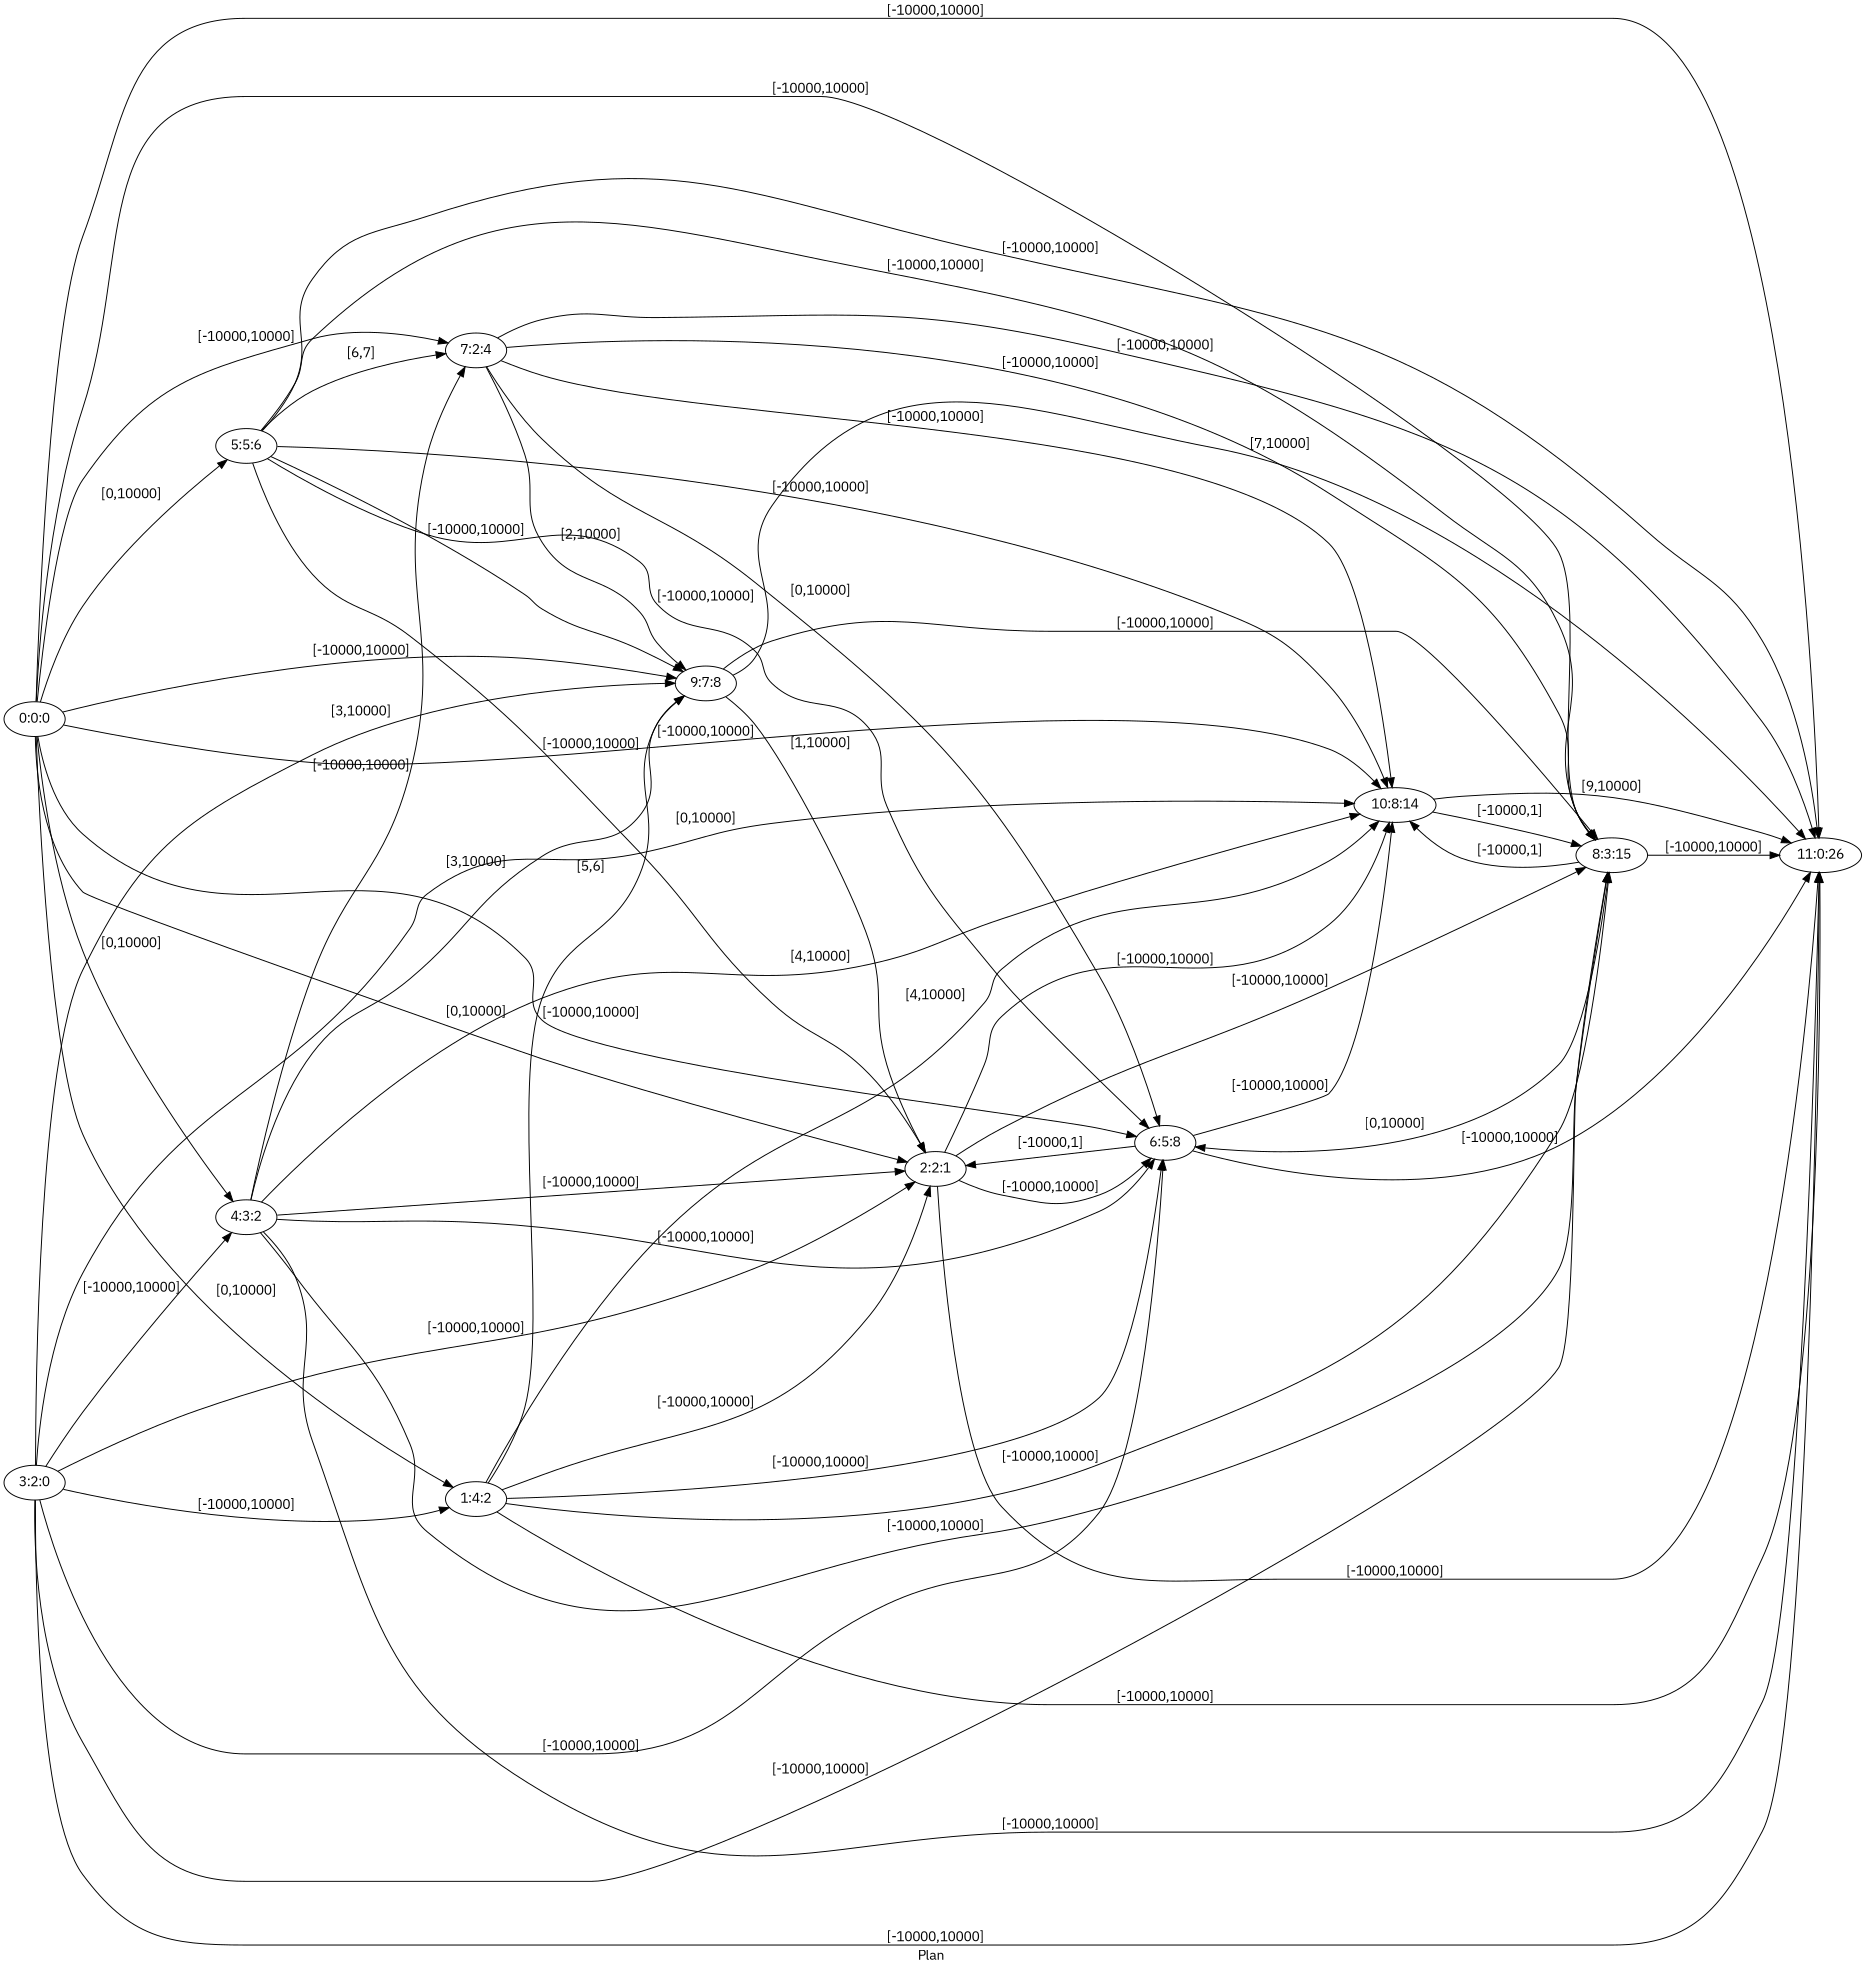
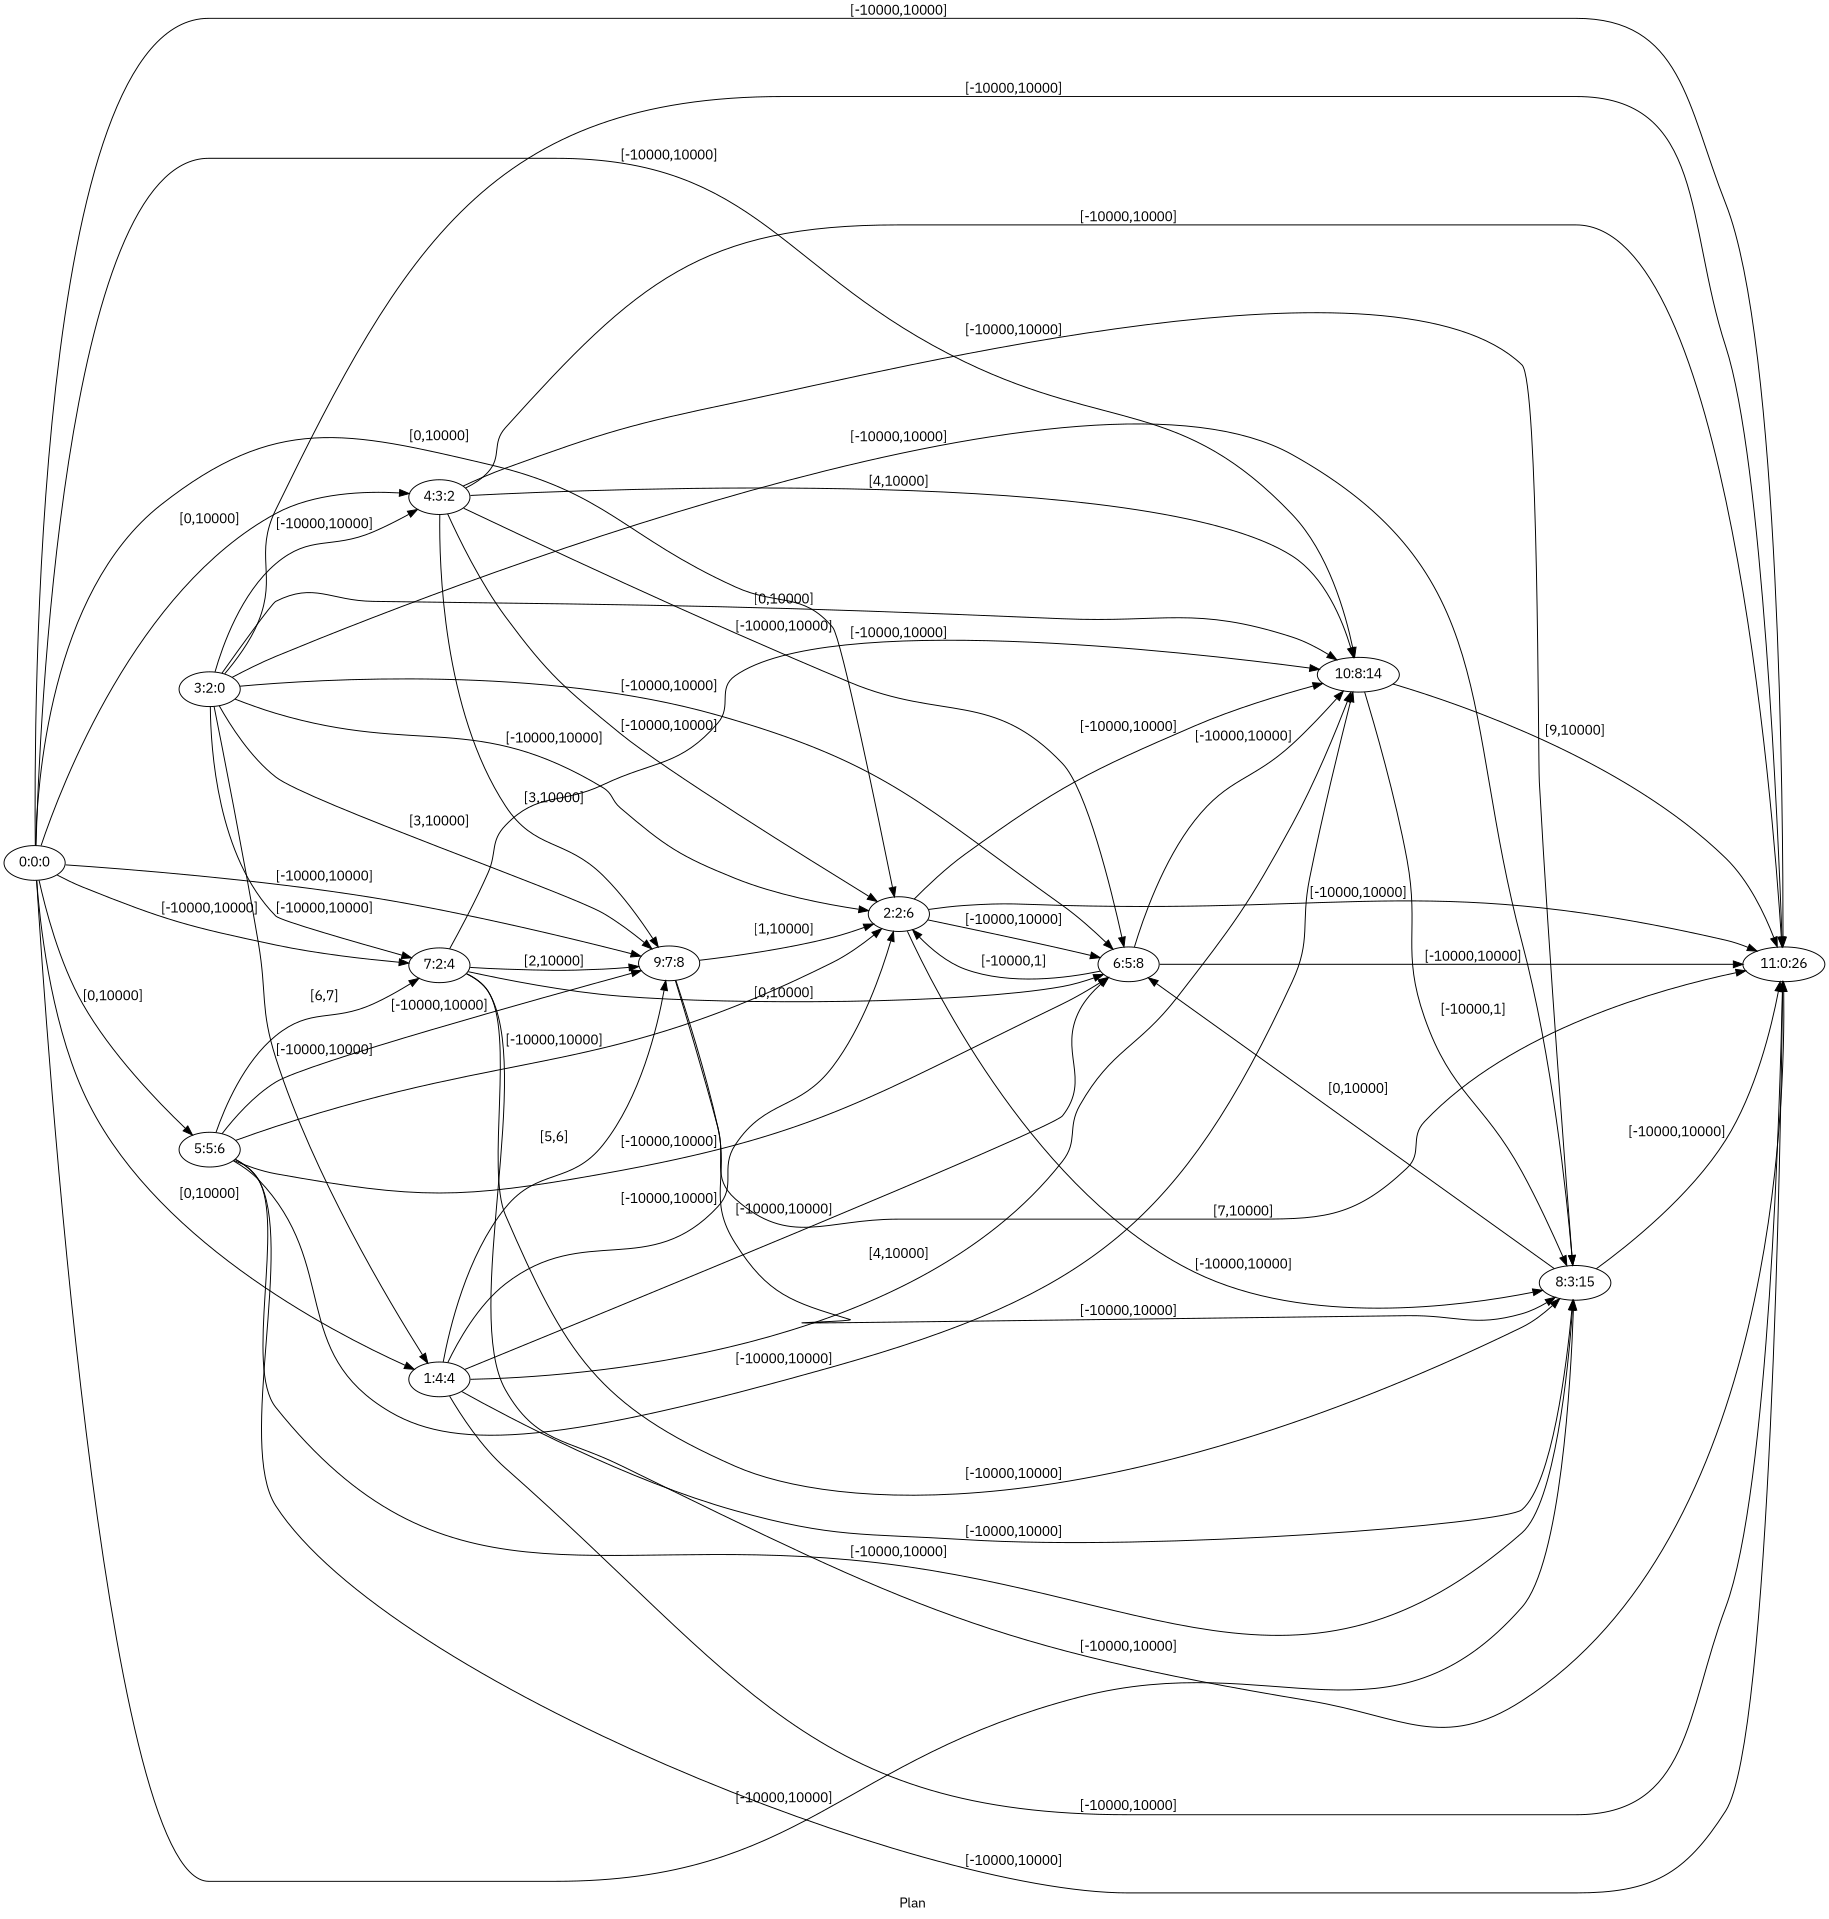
(402, 798) -> (258, 894)
(1493, 865) -> none
(533, 996) -> none
(936, 1169) -> (899, 914)
(476, 1499) -> (439, 1379)
